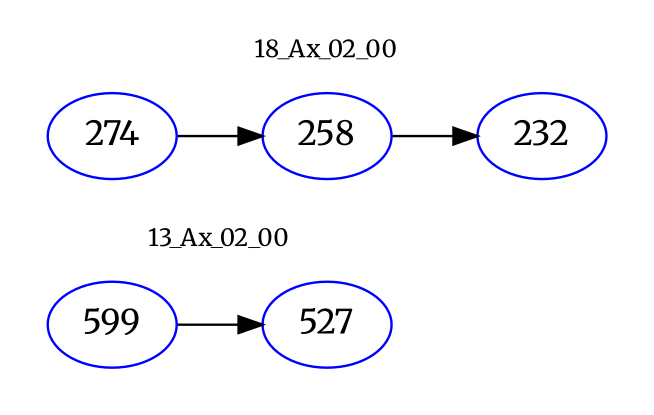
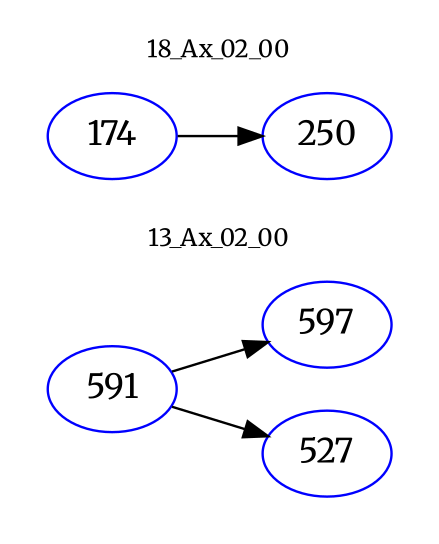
(112, 136) -> (112, 136)
(327, 136) -> (327, 136)
(542, 136) -> none
(112, 325) -> (112, 389)
none -> (327, 325)
